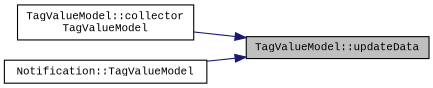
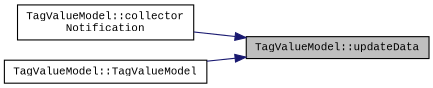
(106, 22) -> (106, 22)
(106, 72) -> (106, 72)
